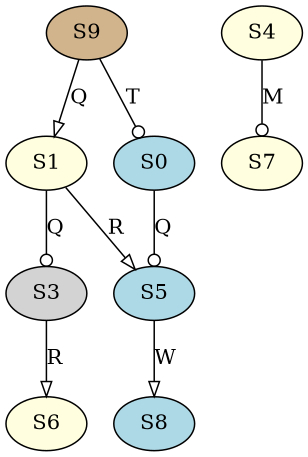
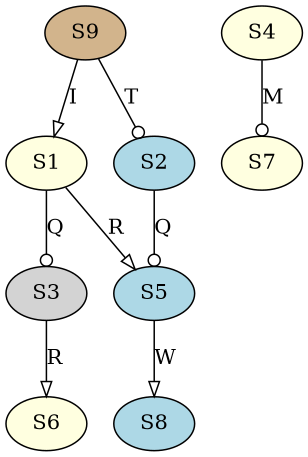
(79, 98) -> (73, 98)
(154, 163) -> (154, 163)
